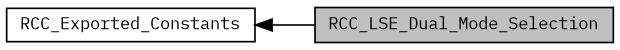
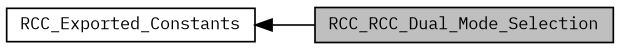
(464, 25) -> (464, 25)
